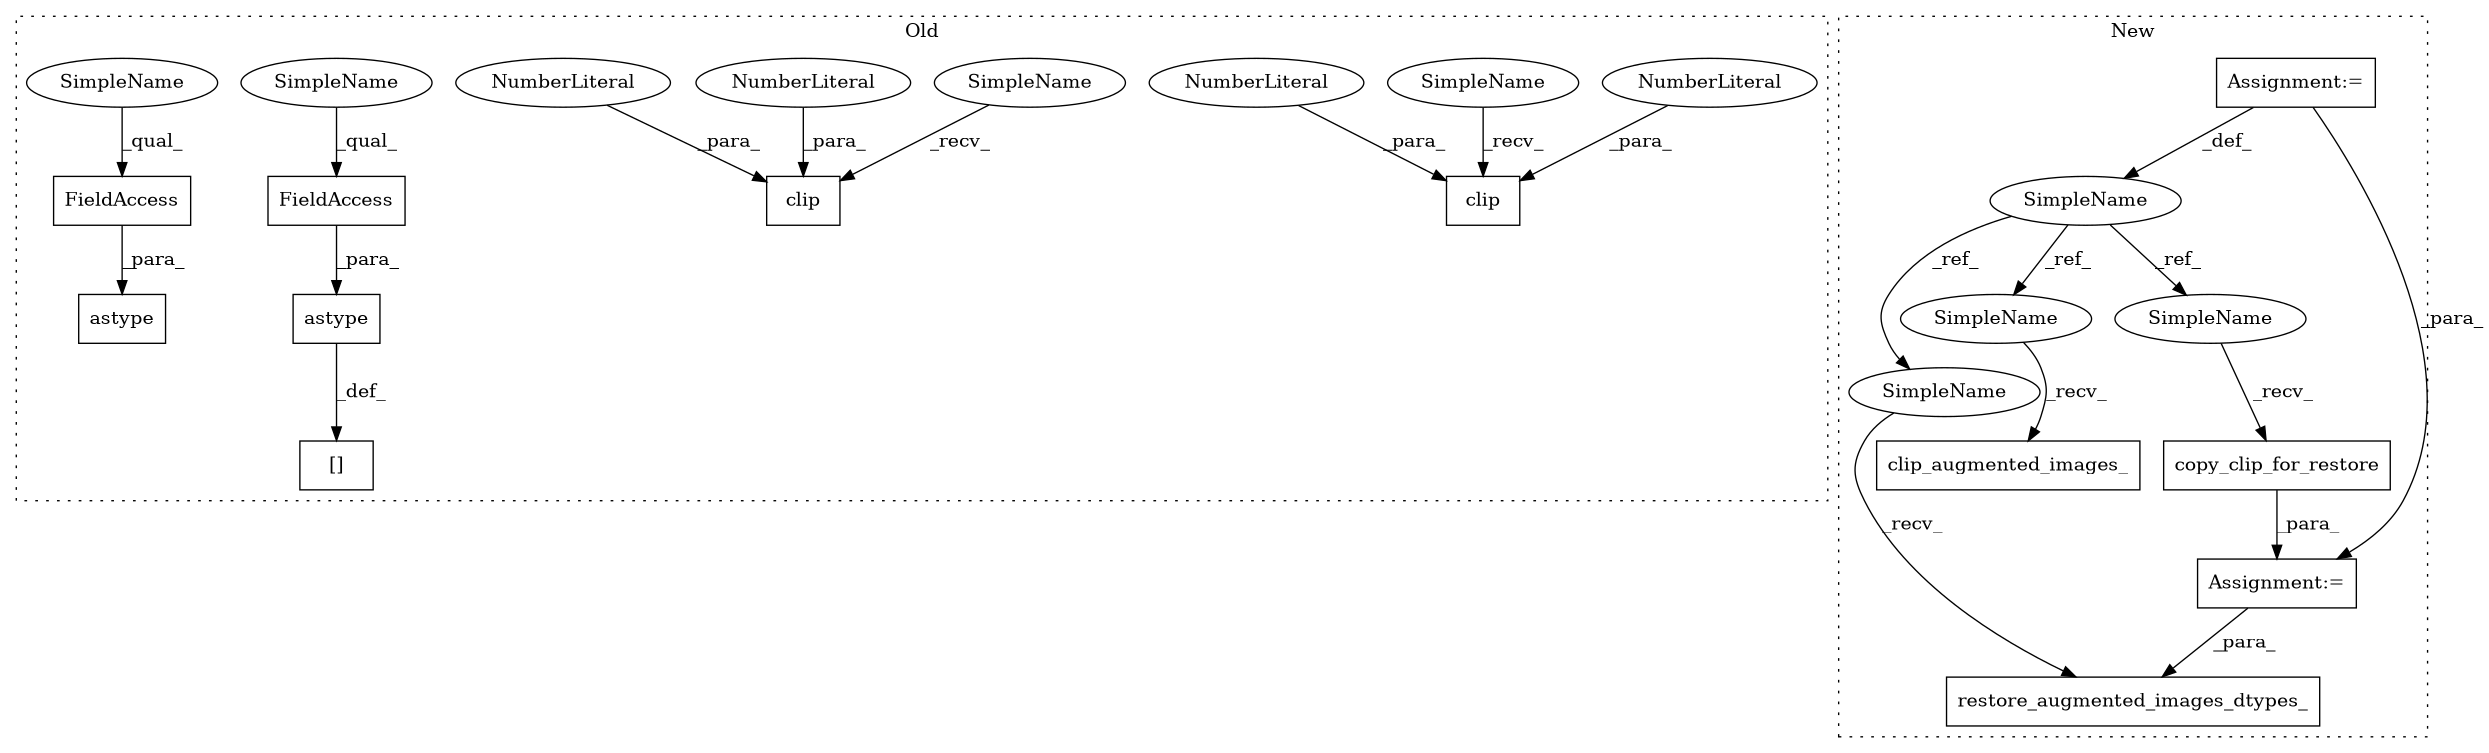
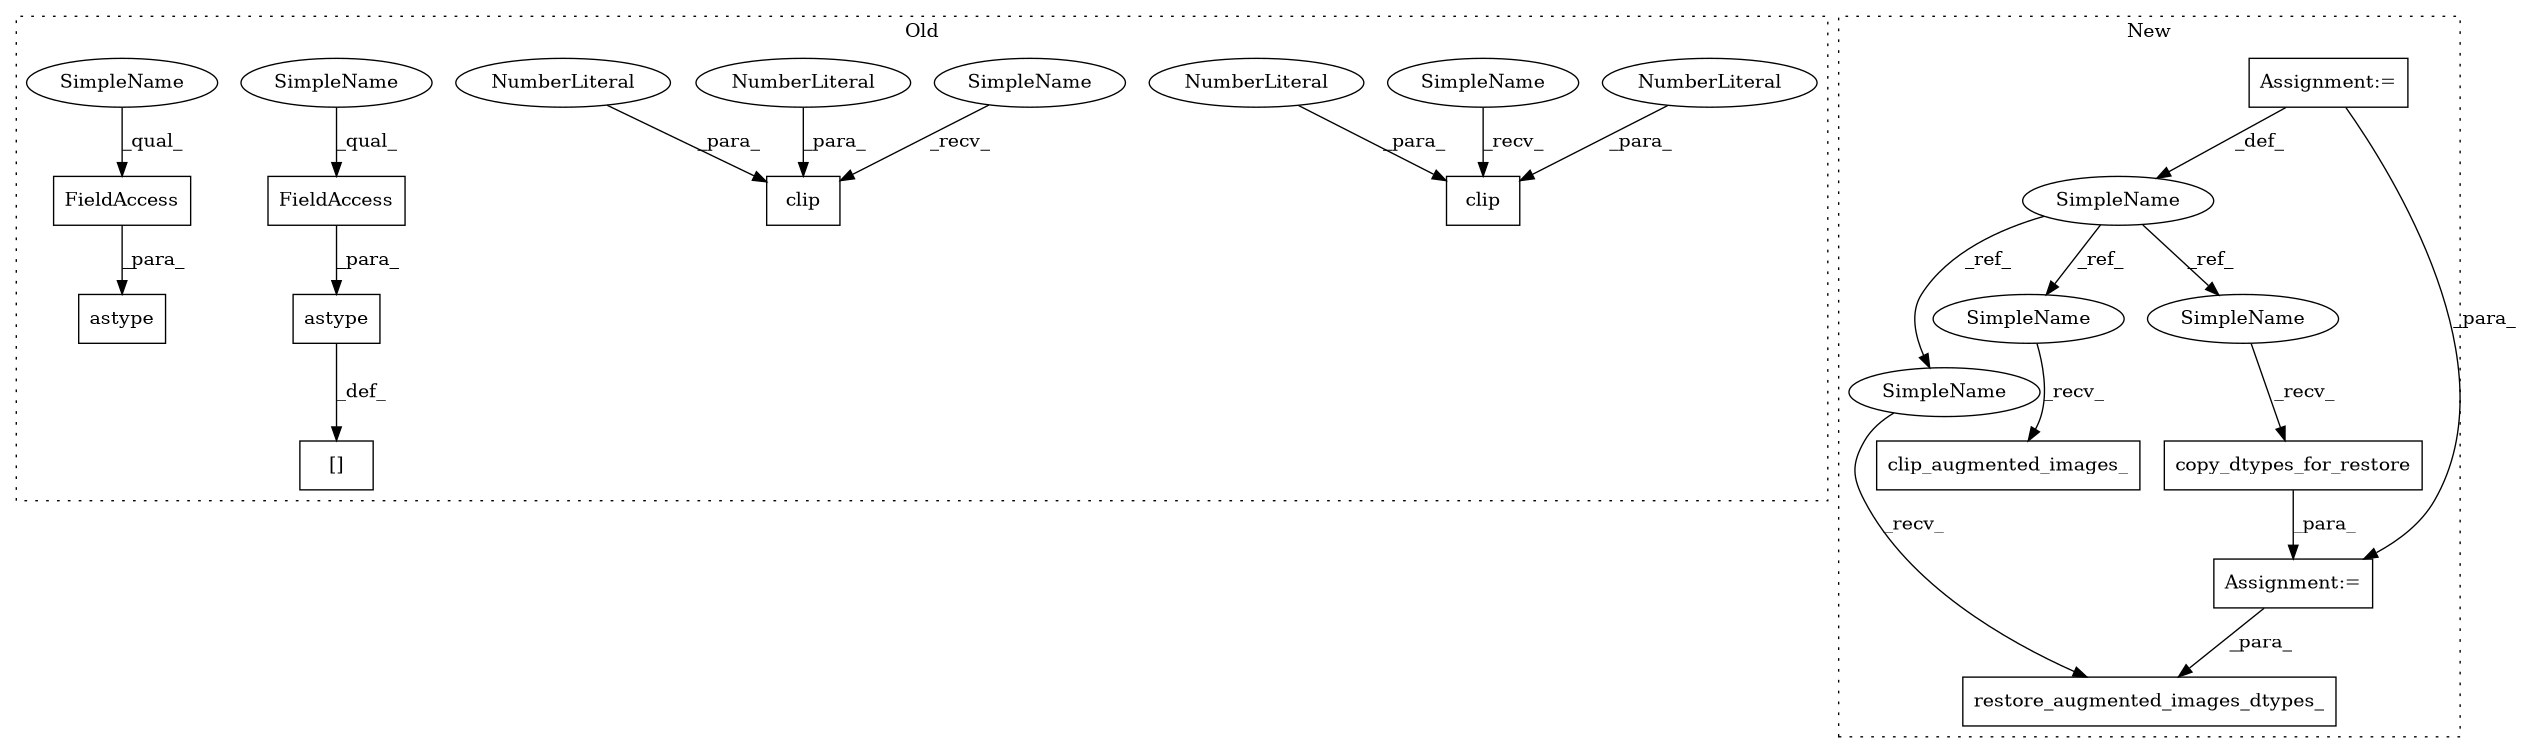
(2277, 465) -> (2293, 465)
